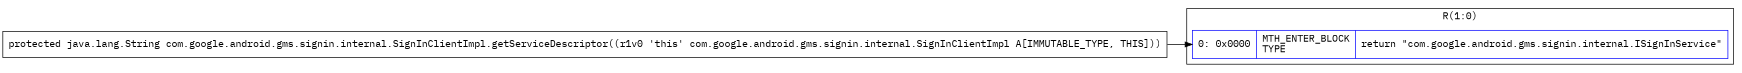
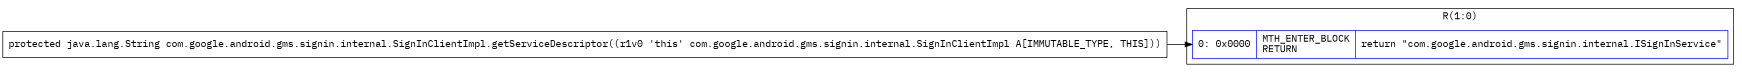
(1274, 49) -> (1280, 49)
